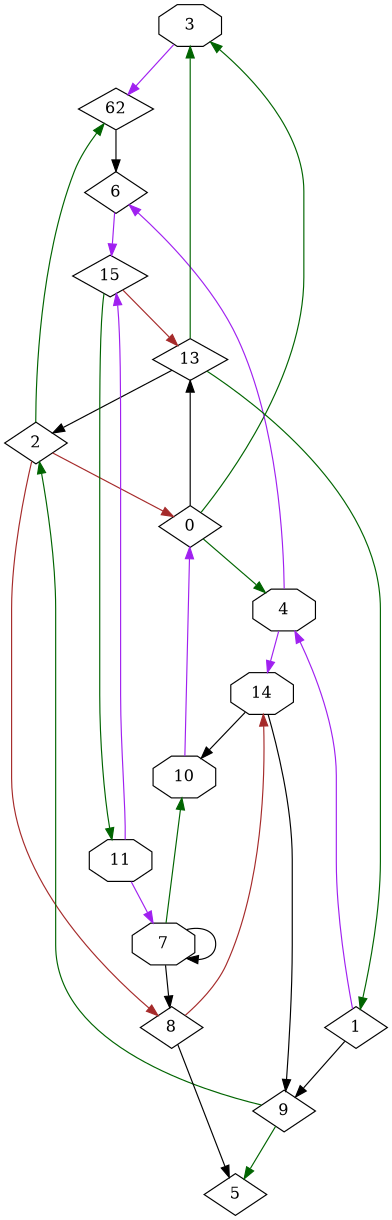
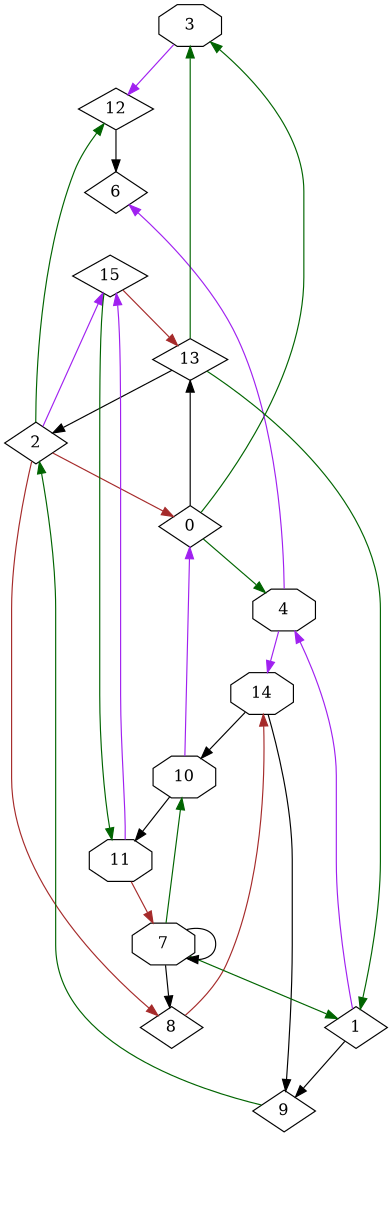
(116, 109) -> (116, 109)
(114, 228) -> (71, 365)
none -> (156, 814)
(139, 897) -> (139, 897)
none -> (258, 985)
(235, 1195) -> none
